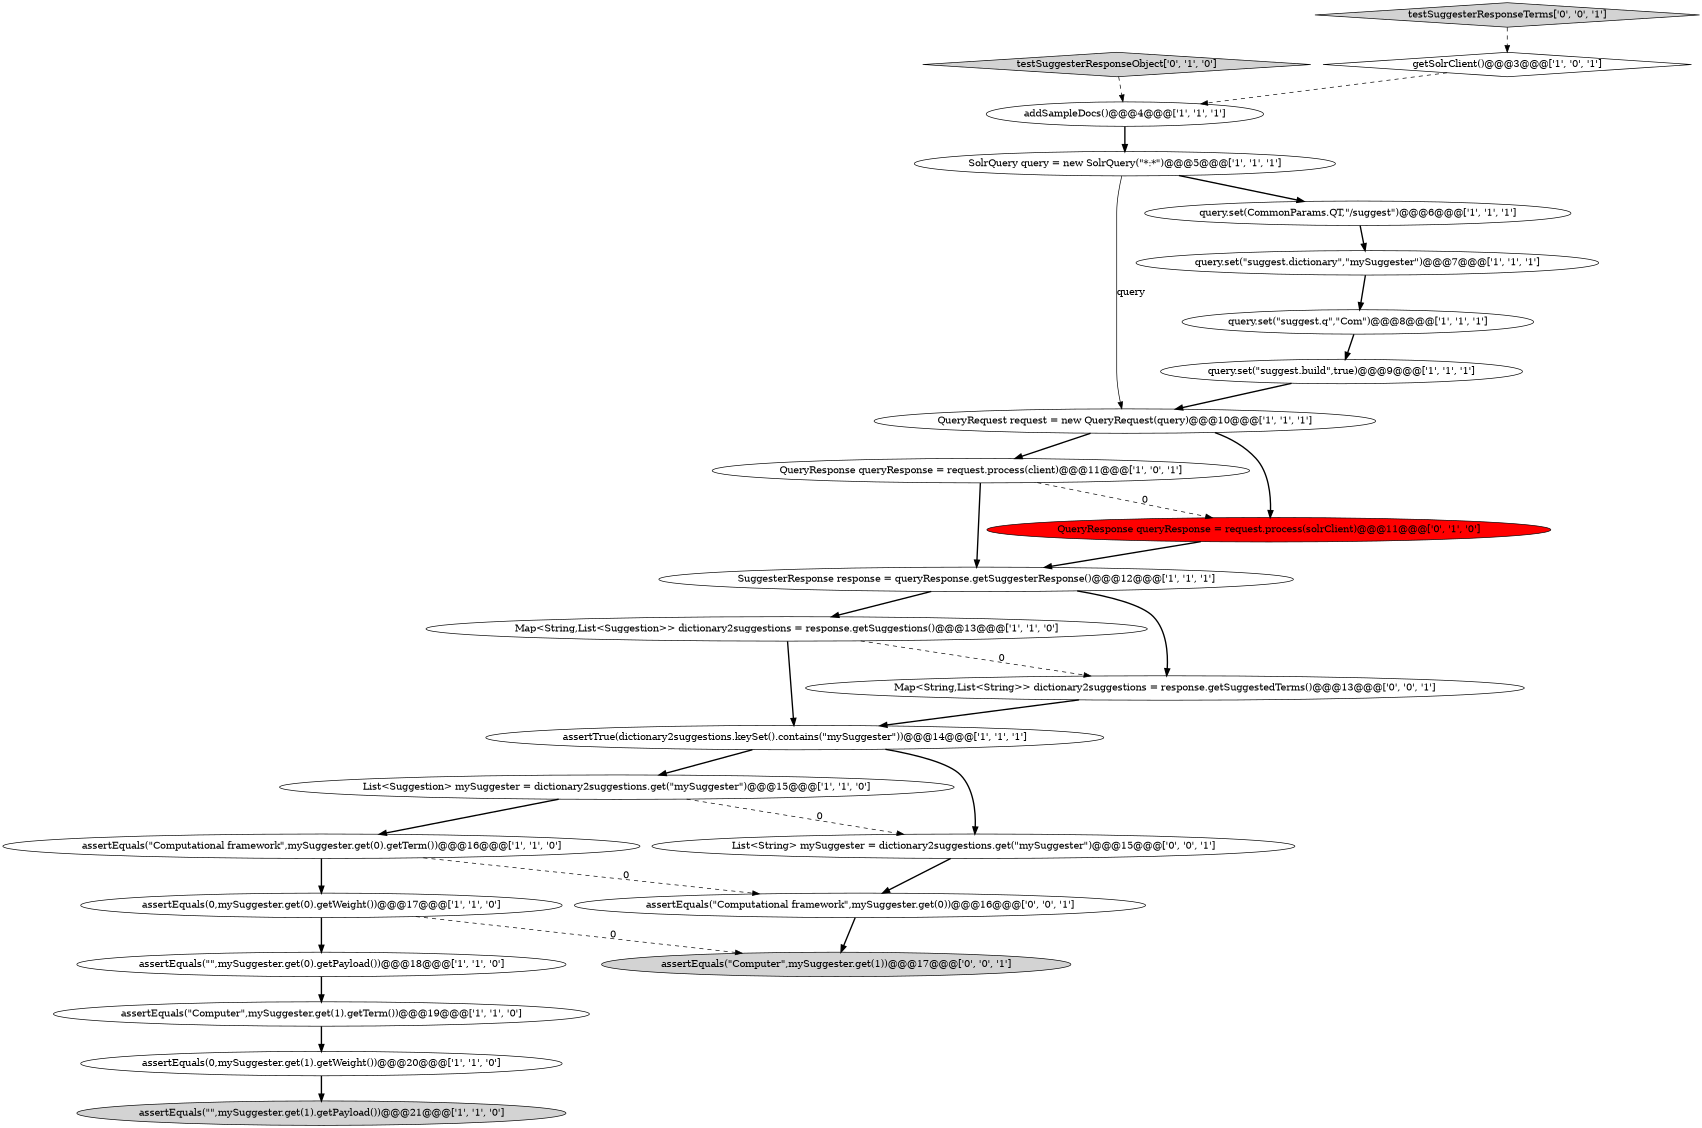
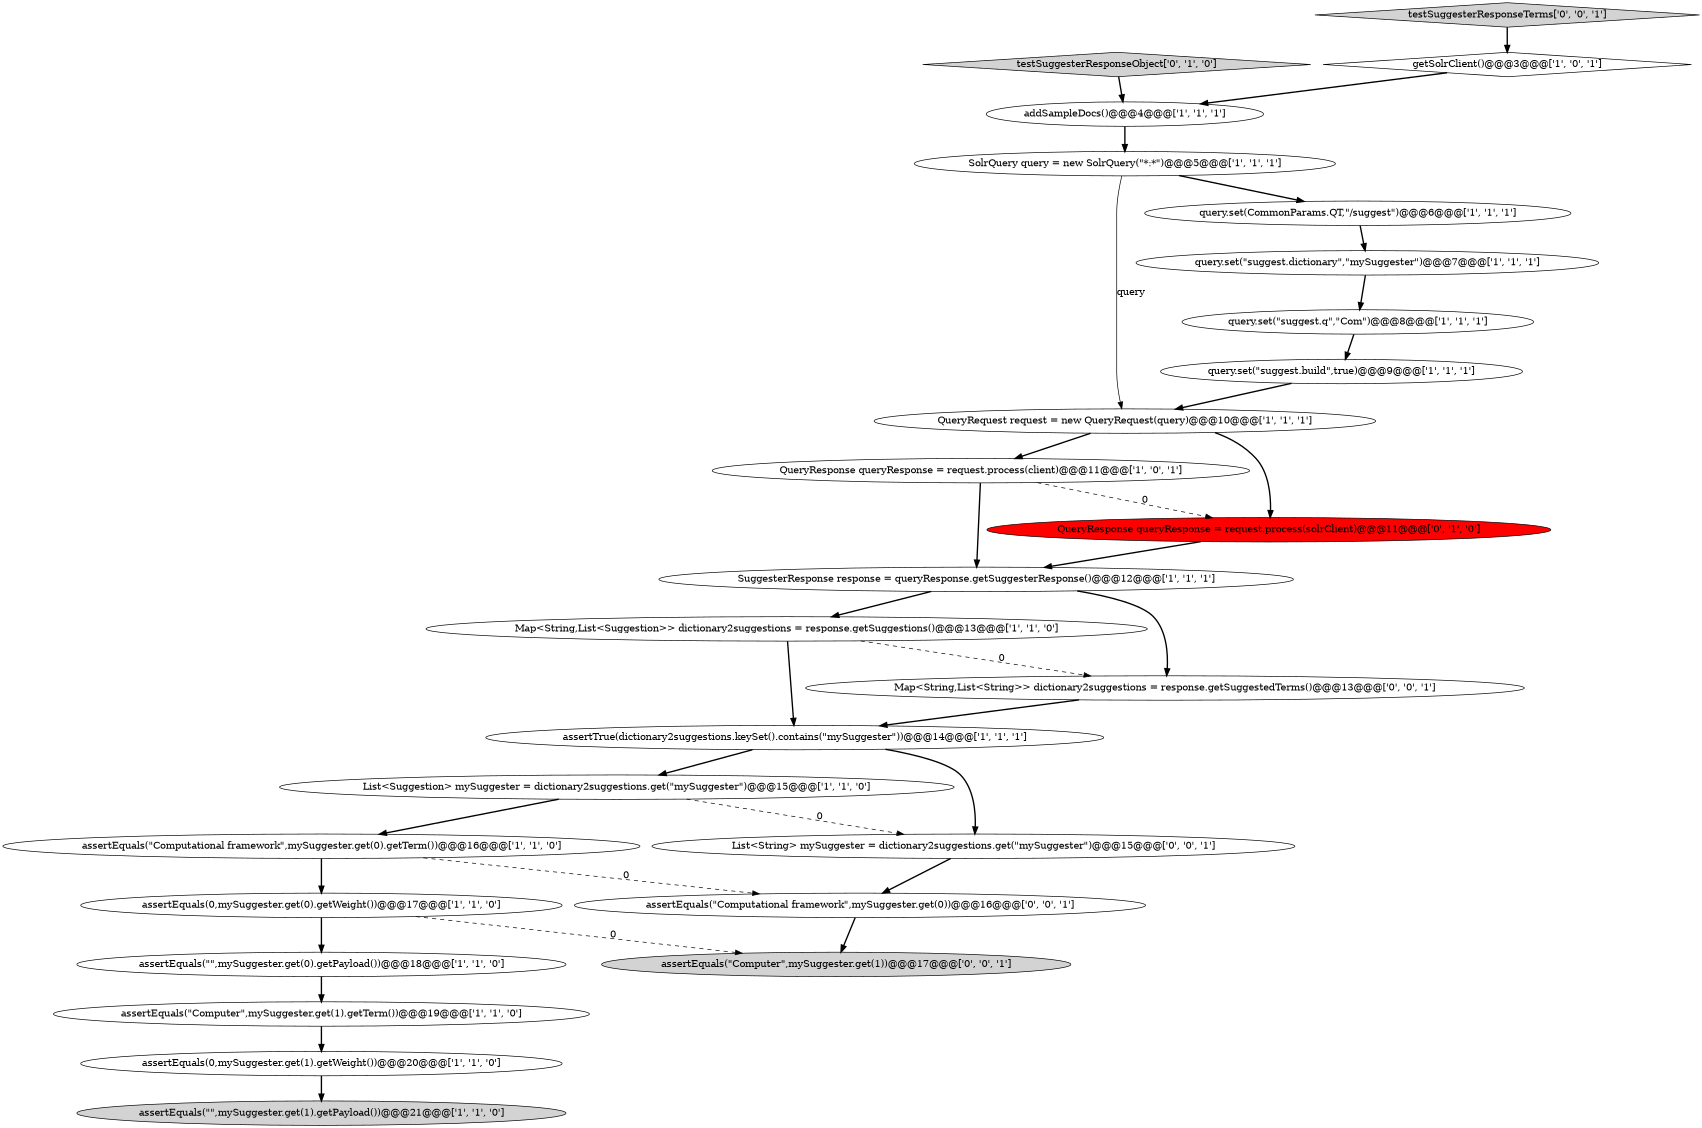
(1507, 36) -> (1507, 36)
(1120, 86) -> (1120, 86)
(1327, 88) -> (1327, 88)
